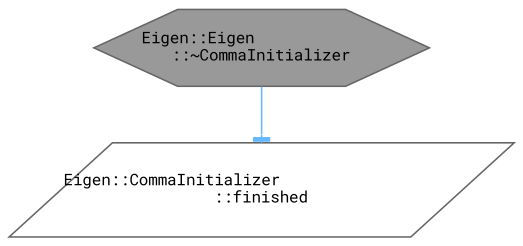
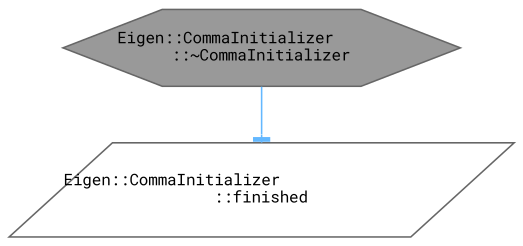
(262, 48) -> (262, 48)
